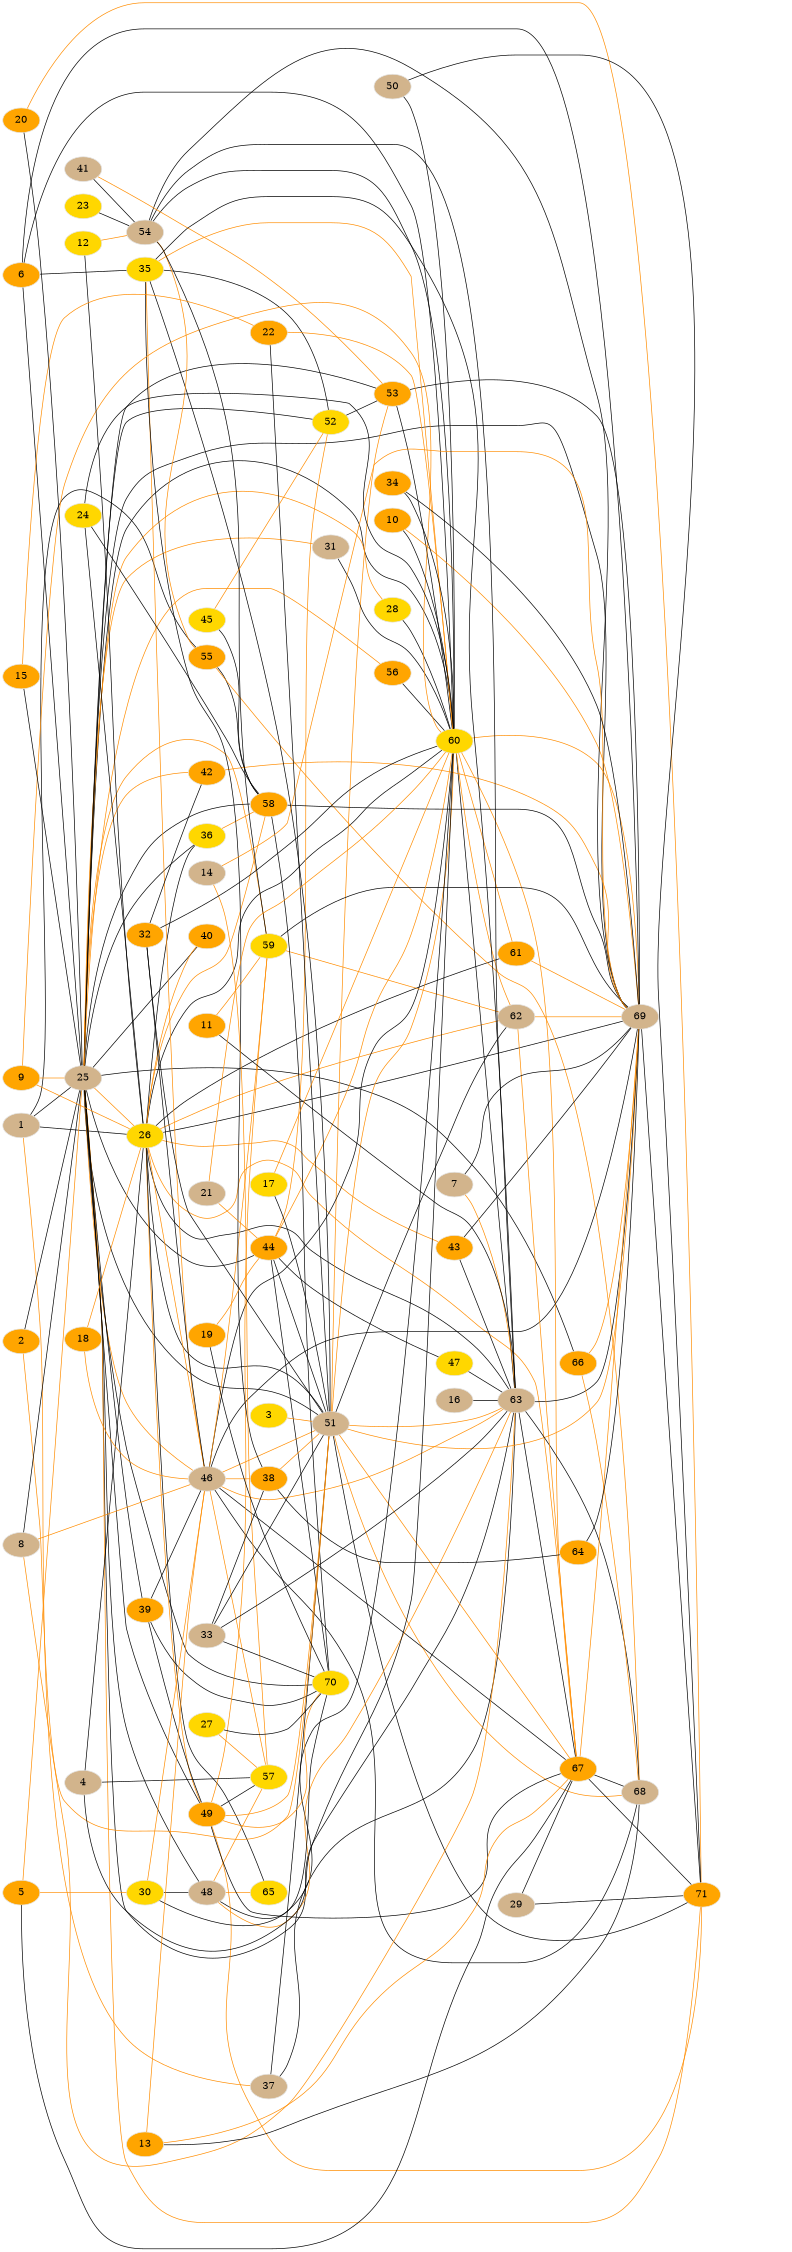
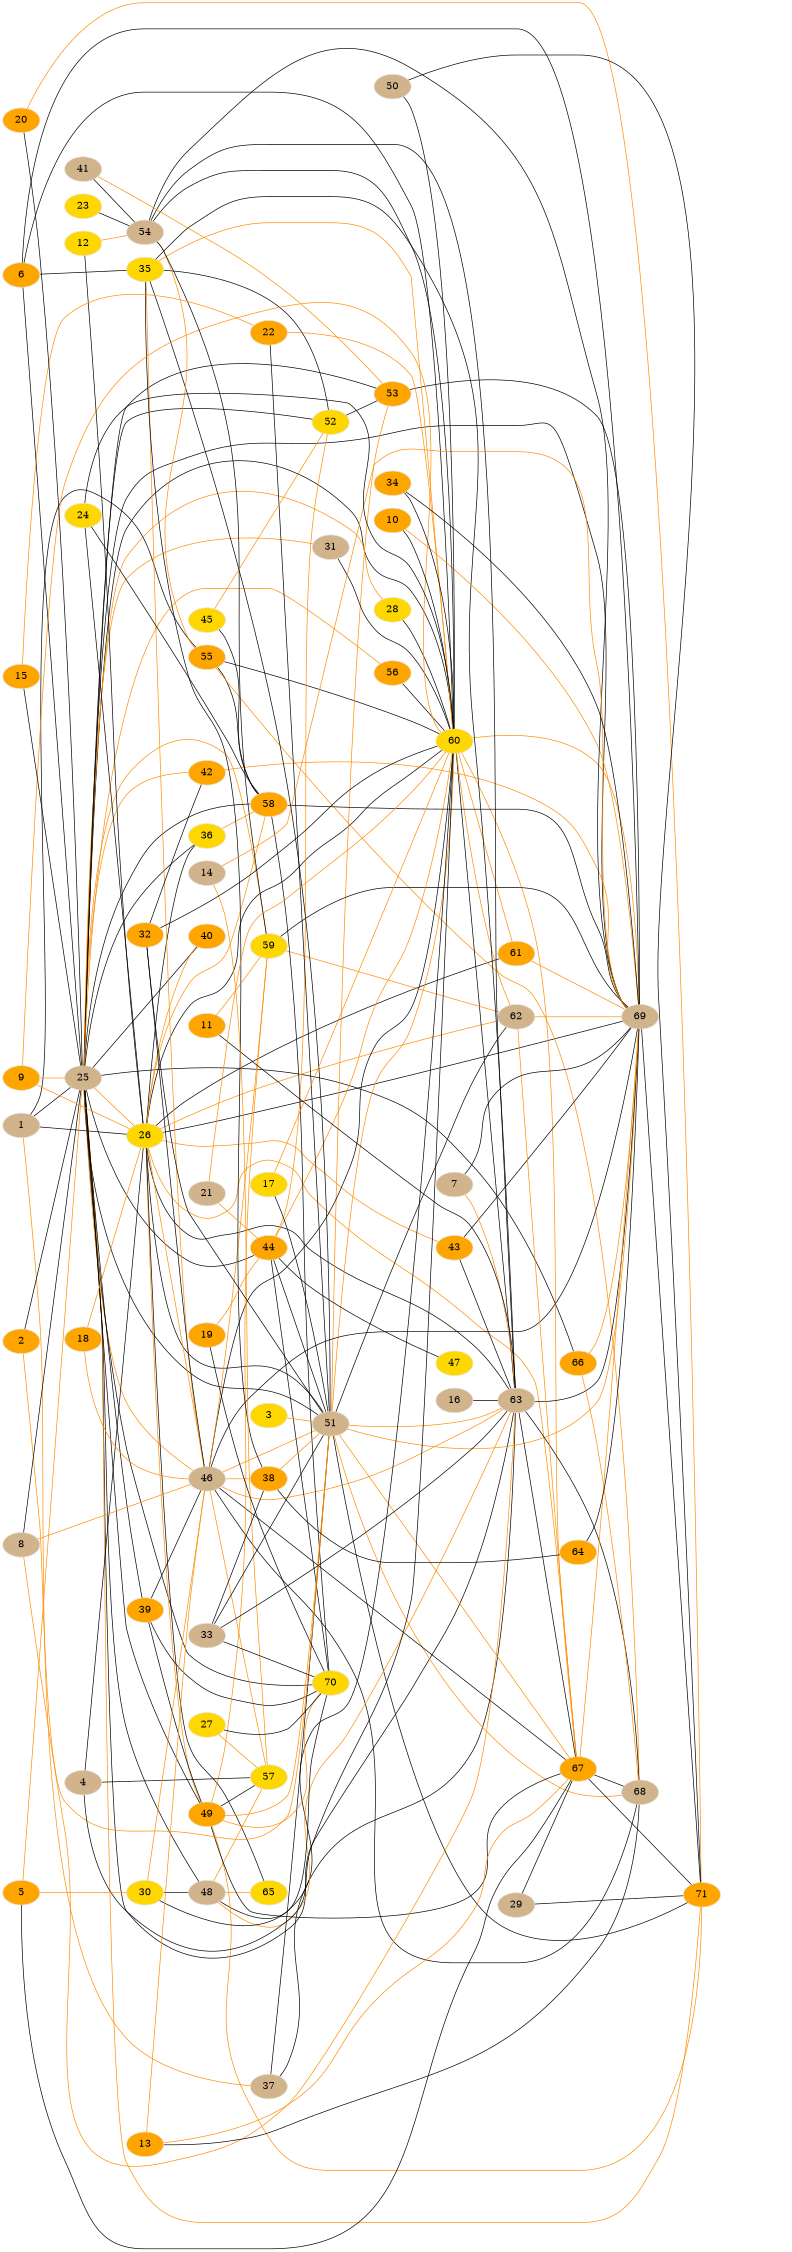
(431, 575) -> (333, 694)
(485, 1382) -> none
